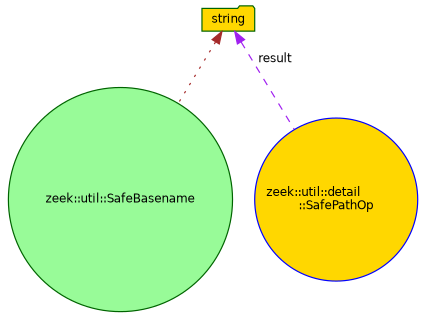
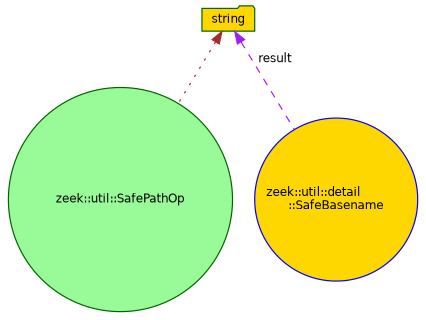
(120, 200) -> (120, 200)
(336, 200) -> (336, 200)
